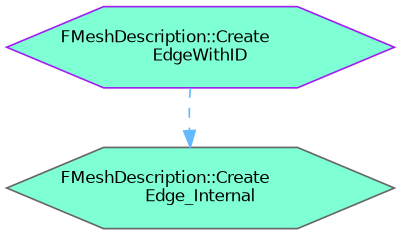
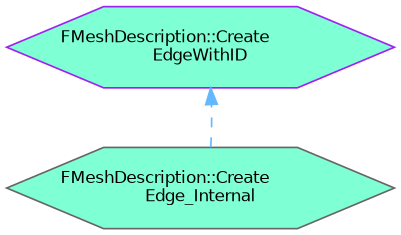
(189, 109) -> (212, 126)
